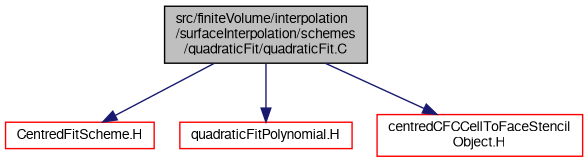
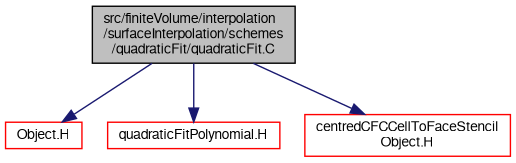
(80, 135) -> (44, 135)
